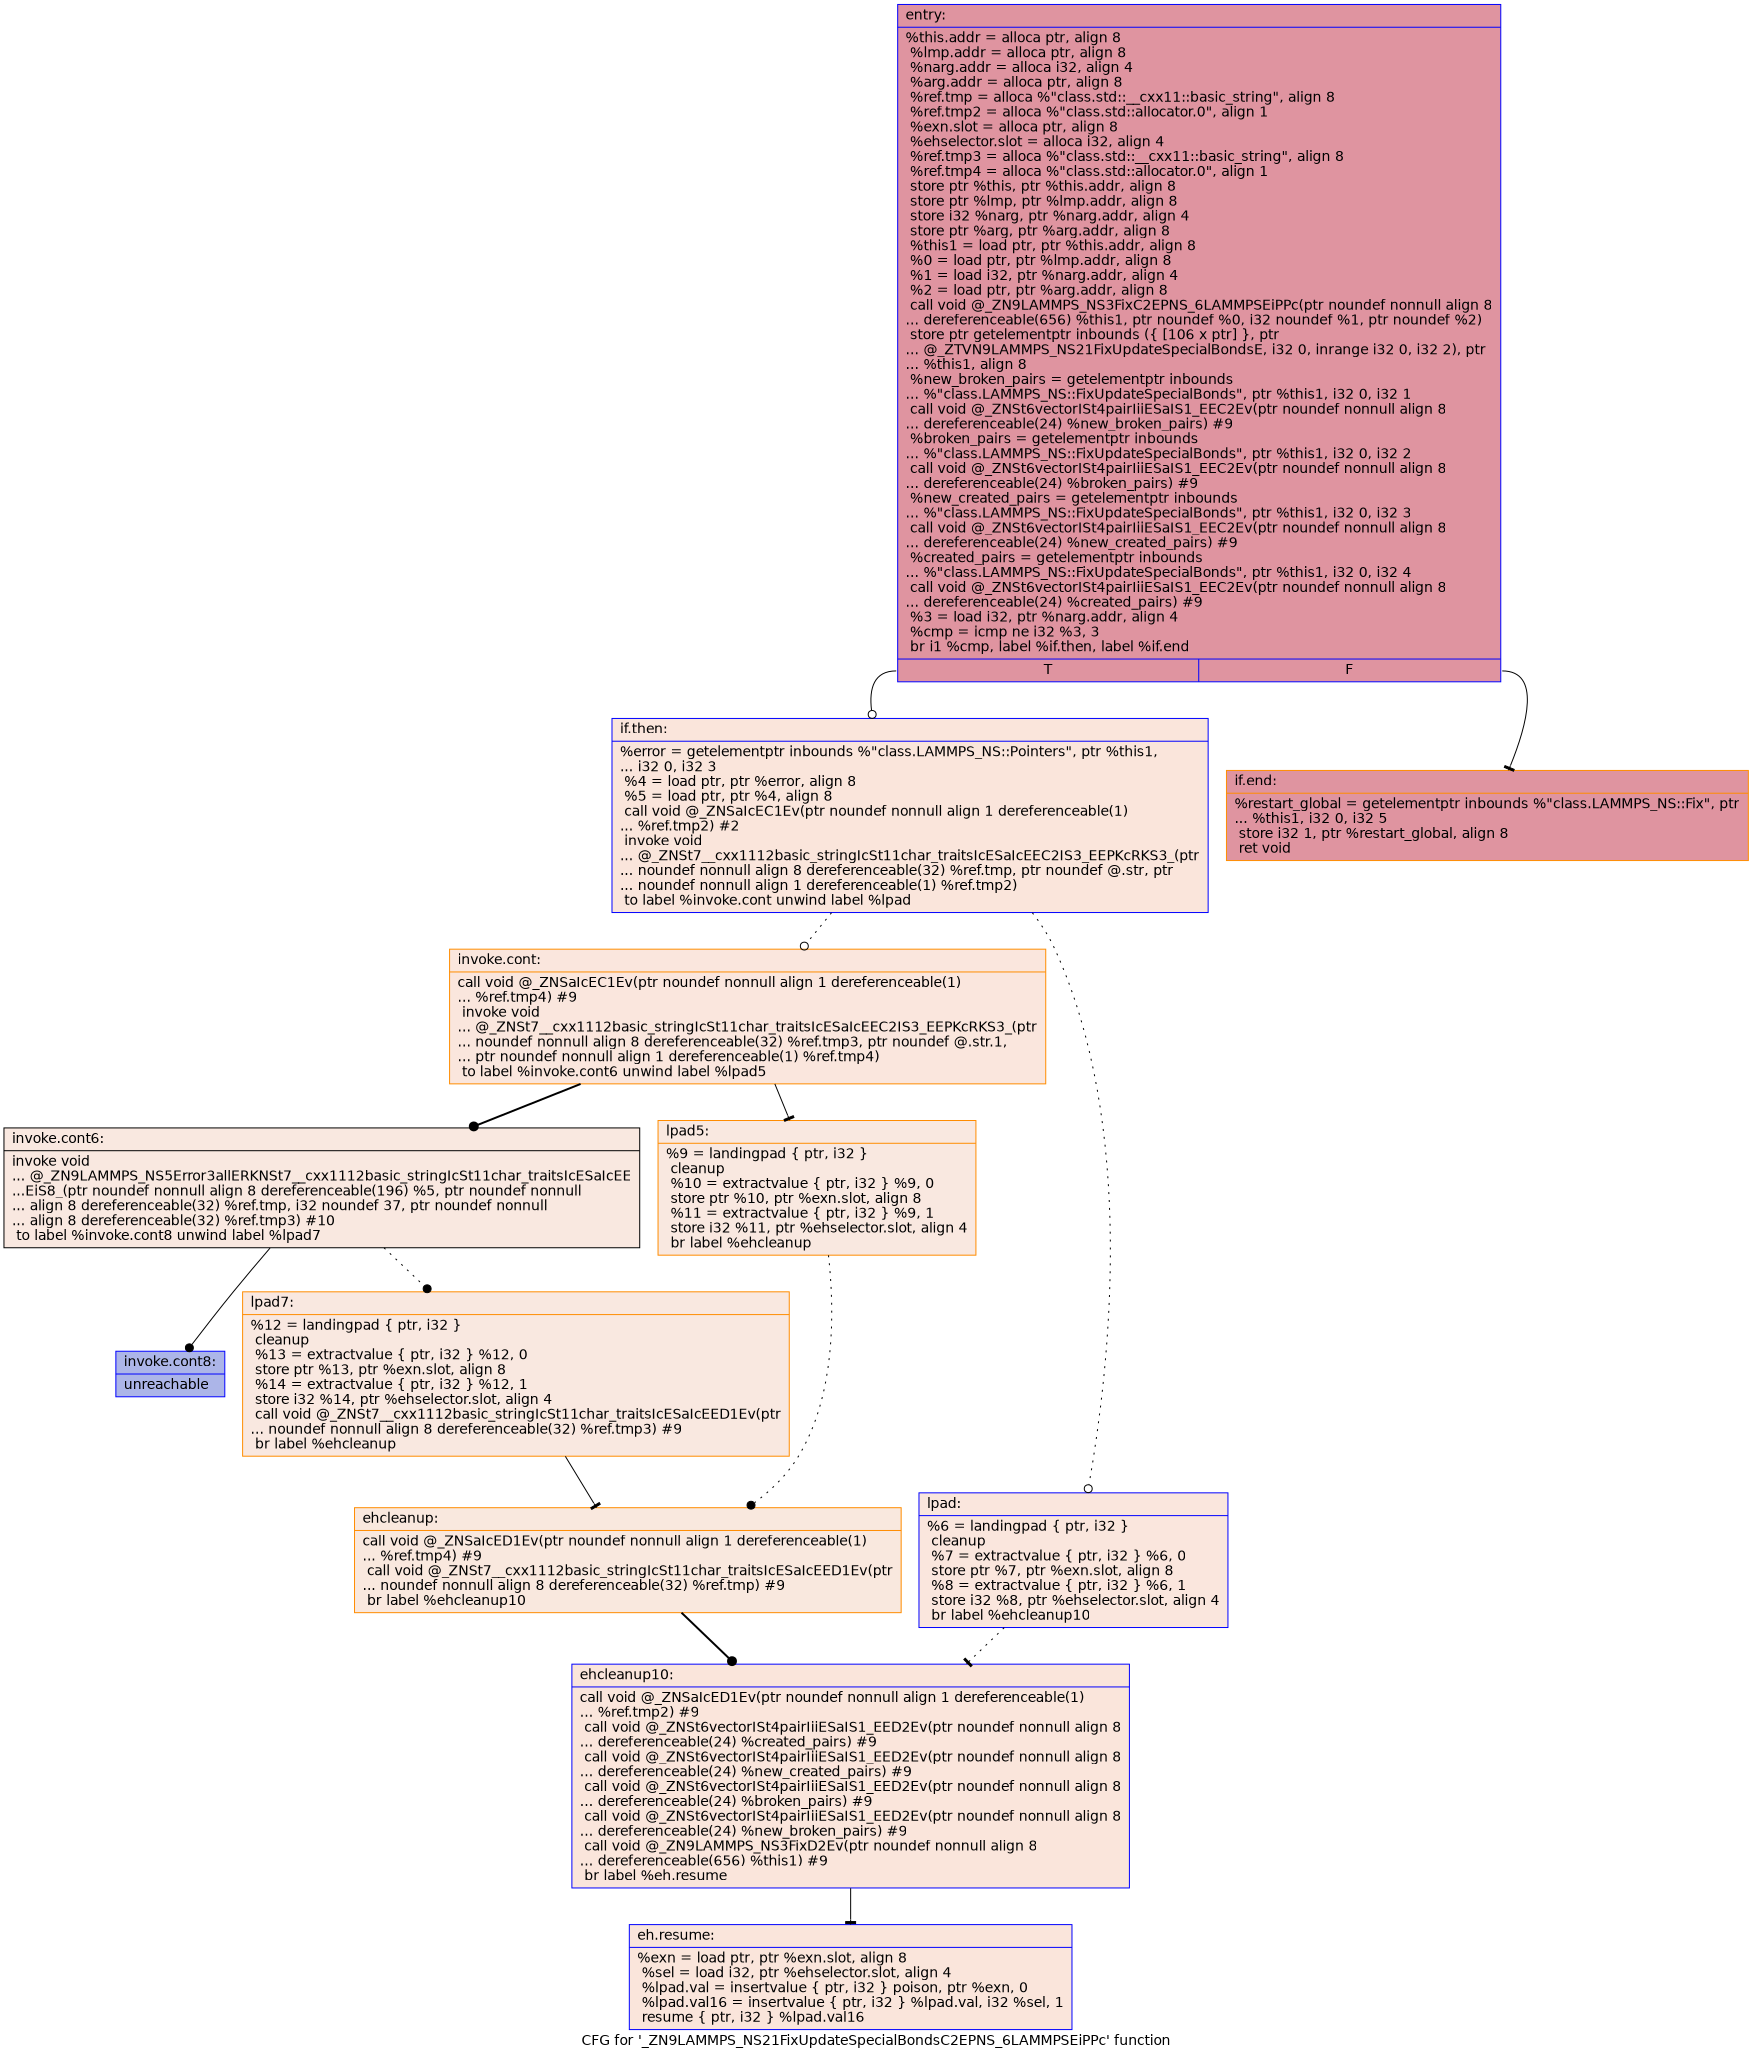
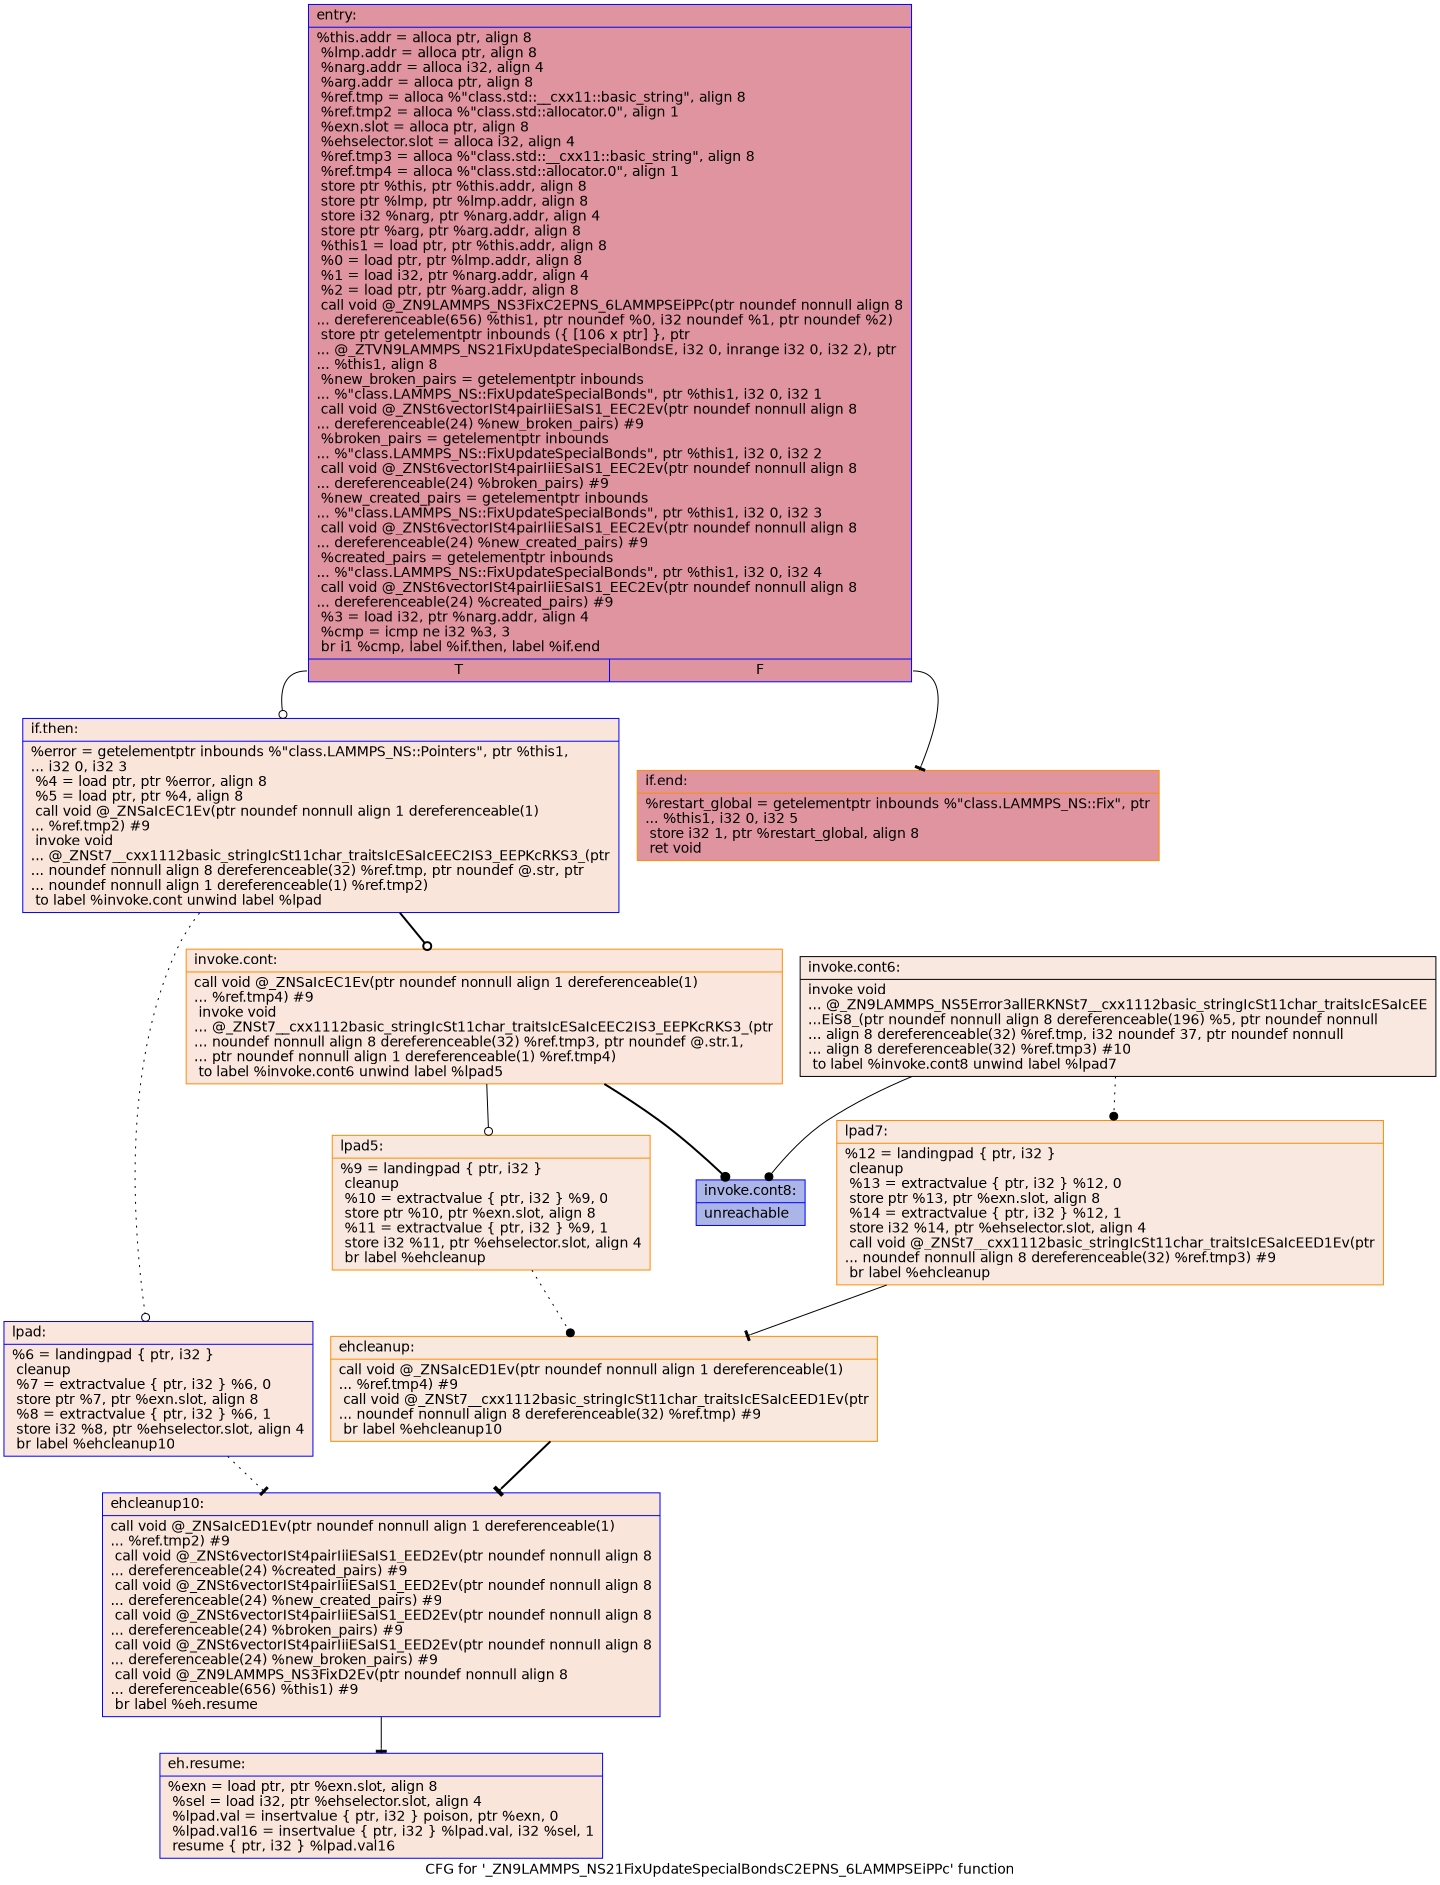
(680, 826) -> (91, 826)
(819, 928) -> (412, 928)
(781, 1100) -> (488, 1106)
(529, 1104) -> (666, 1125)
(705, 1635) -> (526, 1465)
